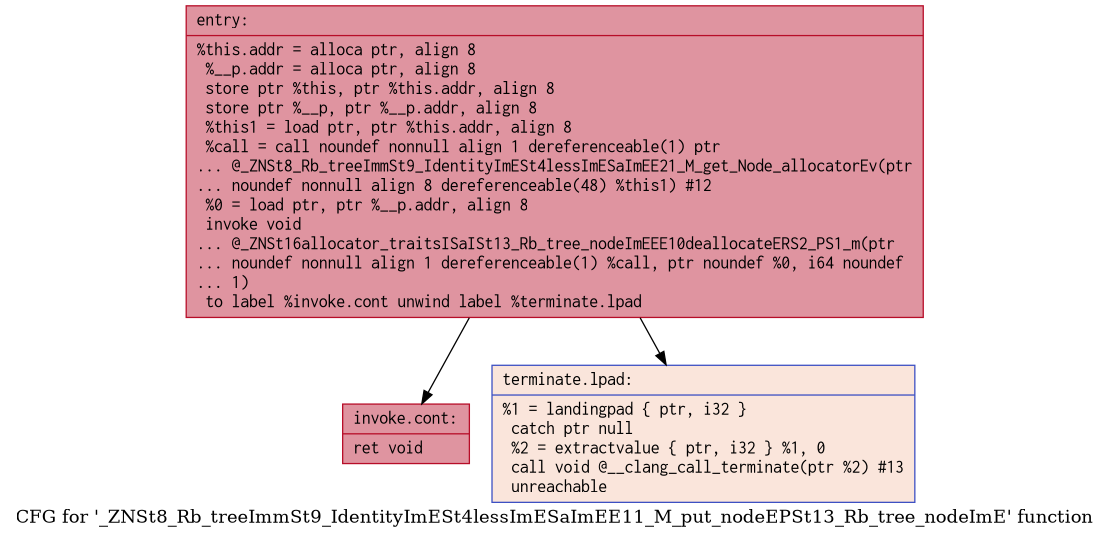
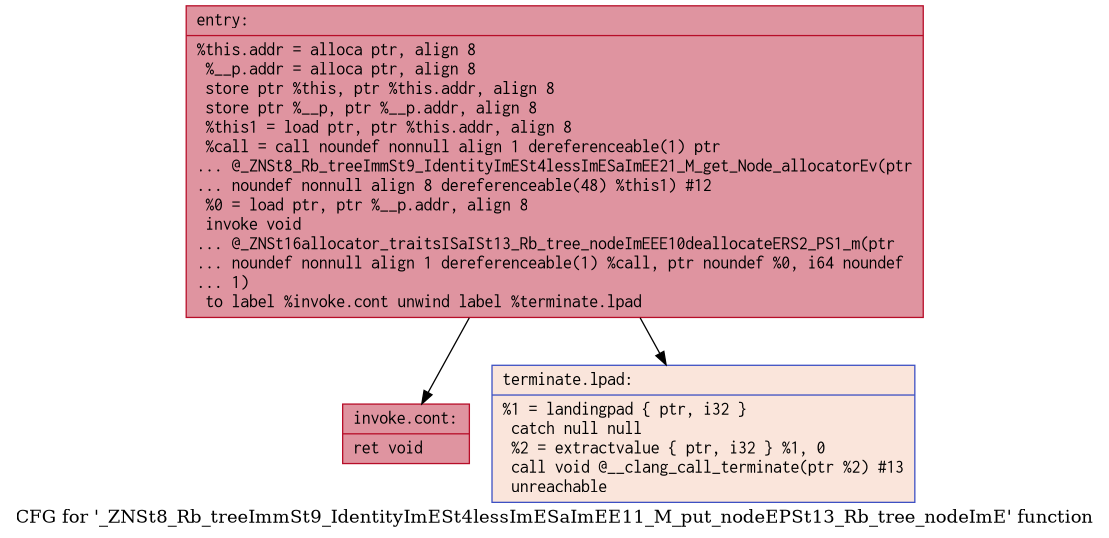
(568, 429) -> (573, 429)
